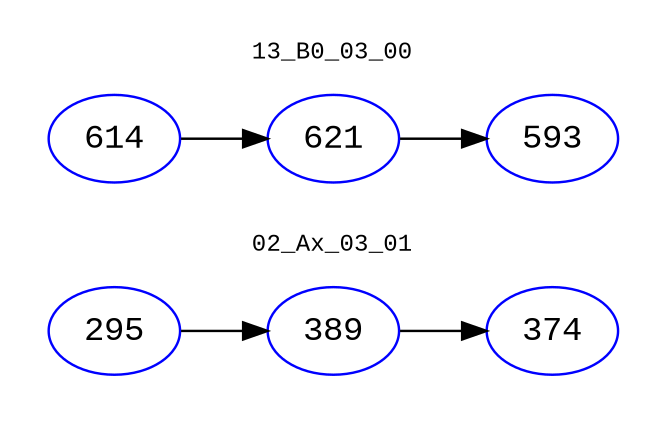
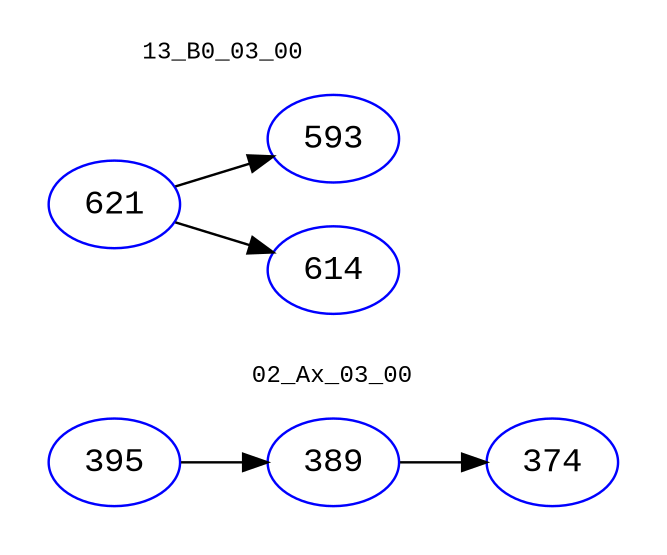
(212, 139) -> (212, 234)
(333, 245) -> (333, 376)
(114, 331) -> (114, 462)
